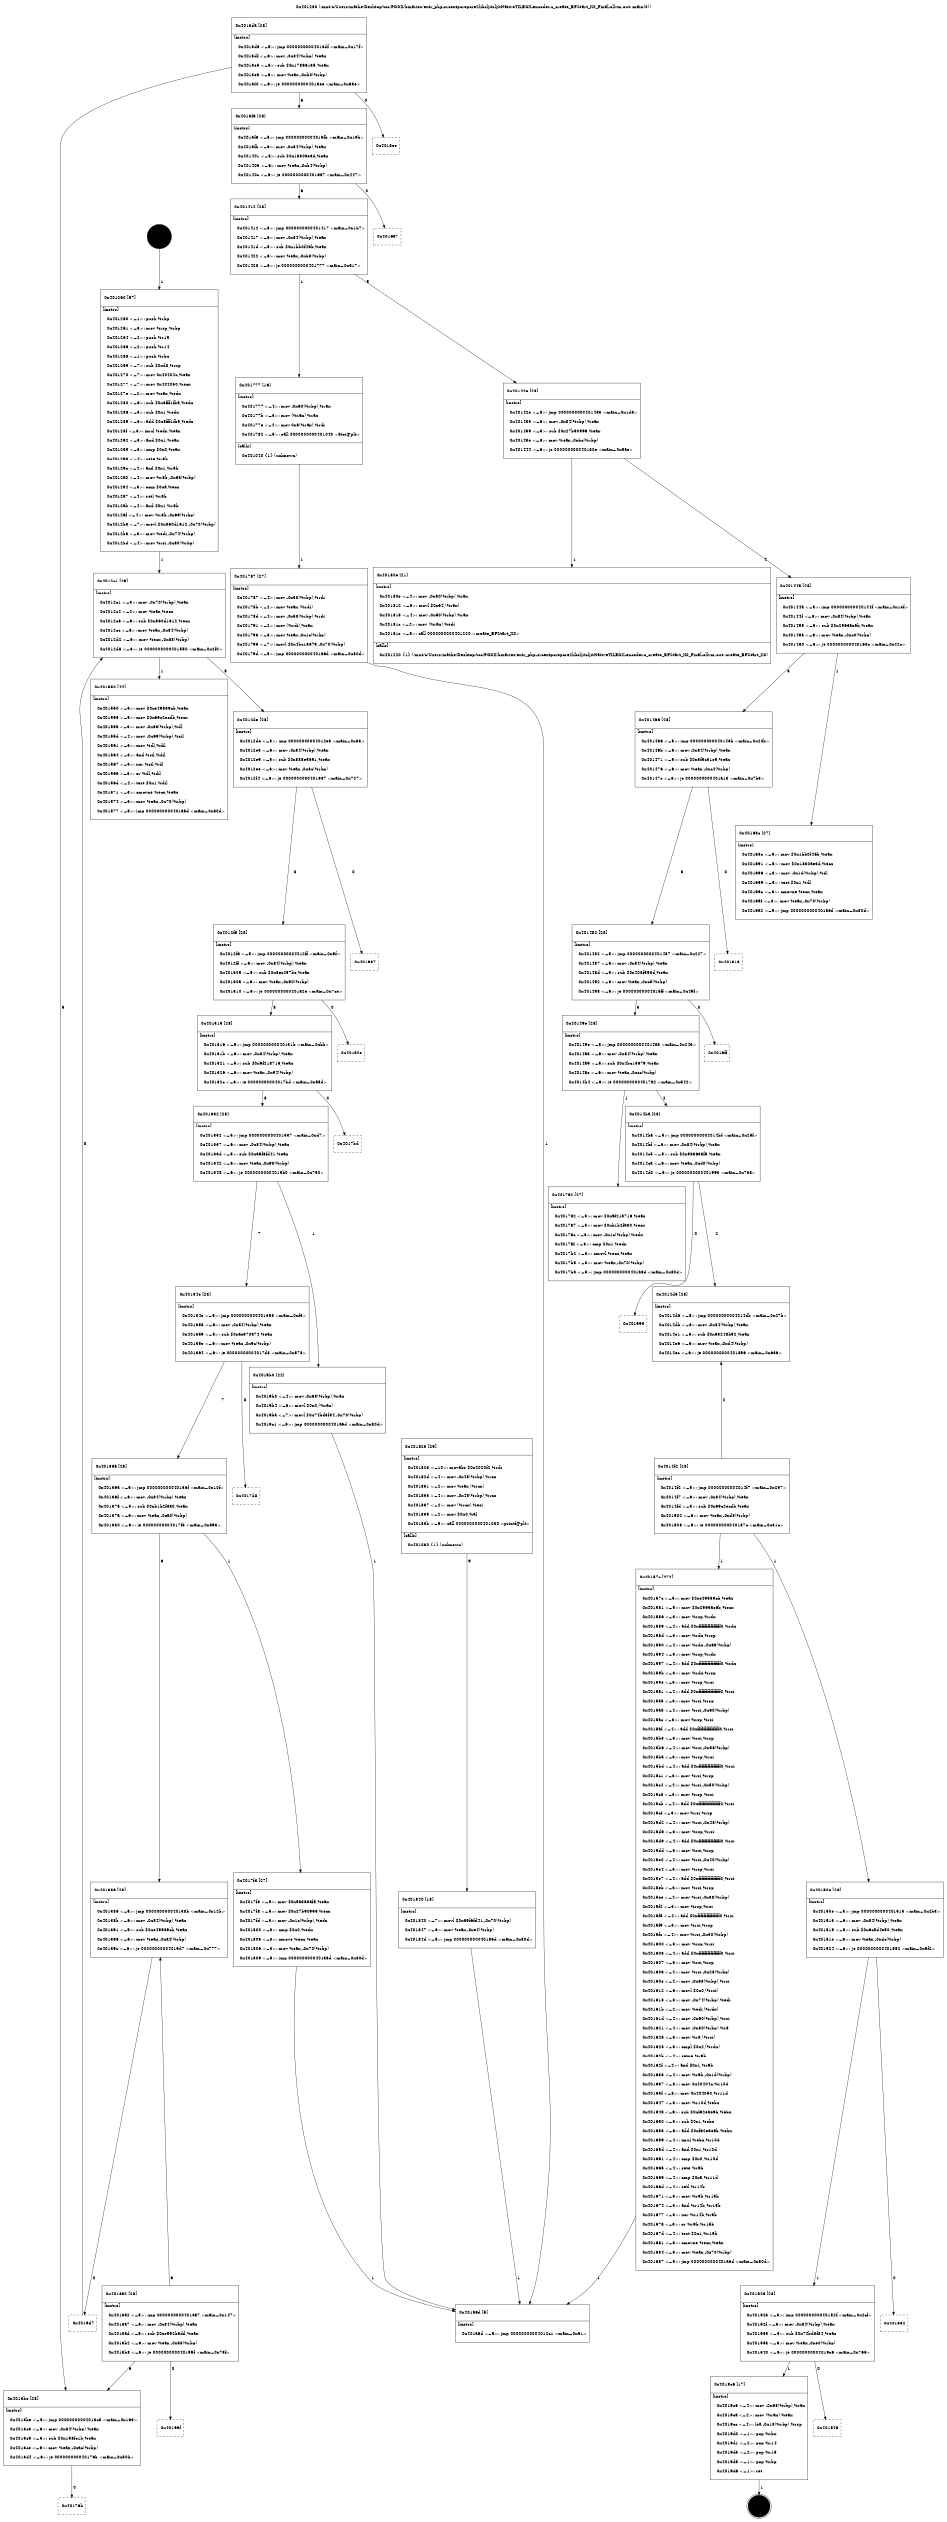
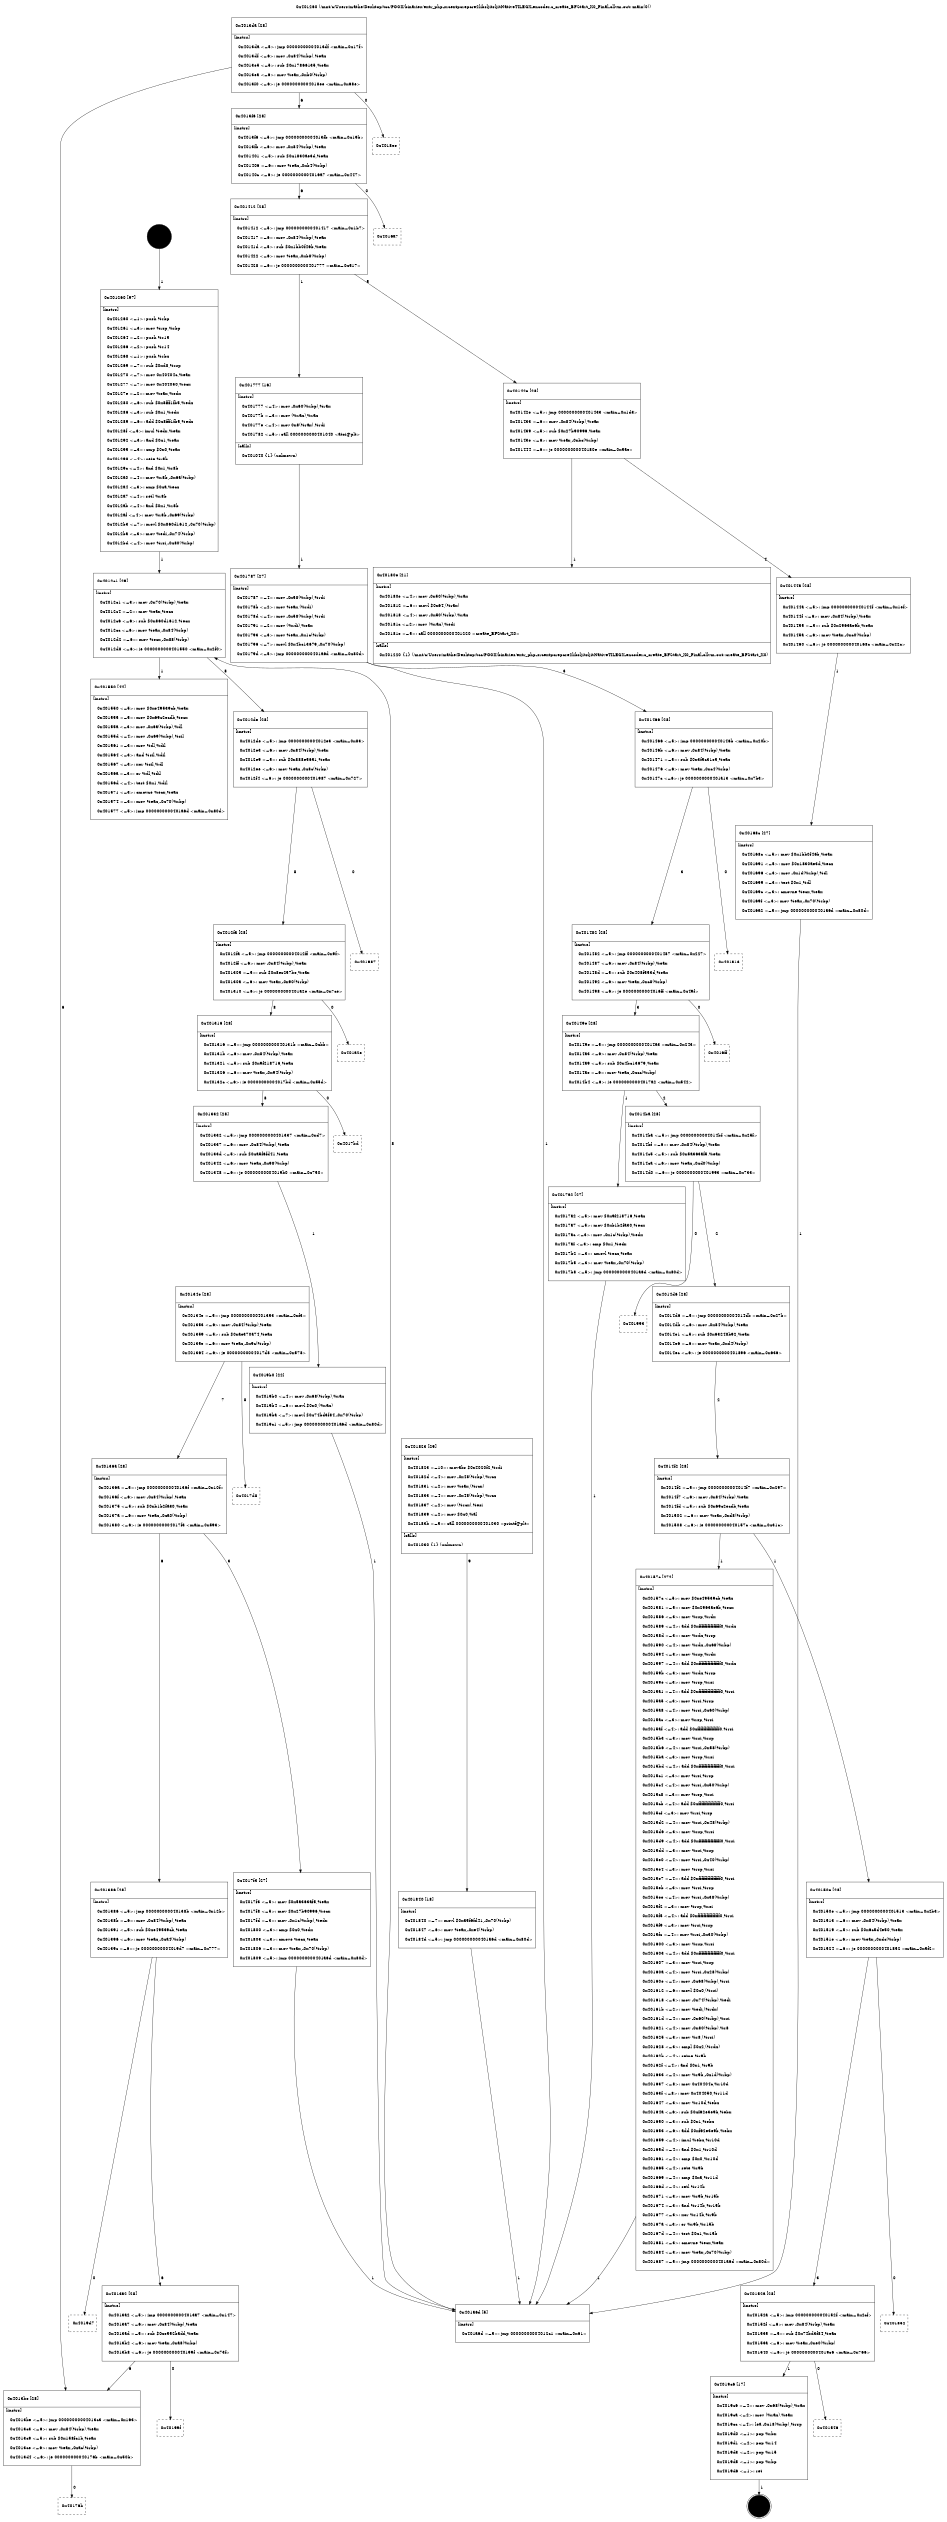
(775, 681) -> (509, 666)
(252, 1232) -> none
(721, 1412) -> (715, 1409)
(82, 1485) -> (390, 1431)
(229, 1561) -> (229, 1561)
none -> (798, 1690)
none -> (592, 1795)
(165, 2123) -> (151, 2120)
(817, 2278) -> (817, 2278)
